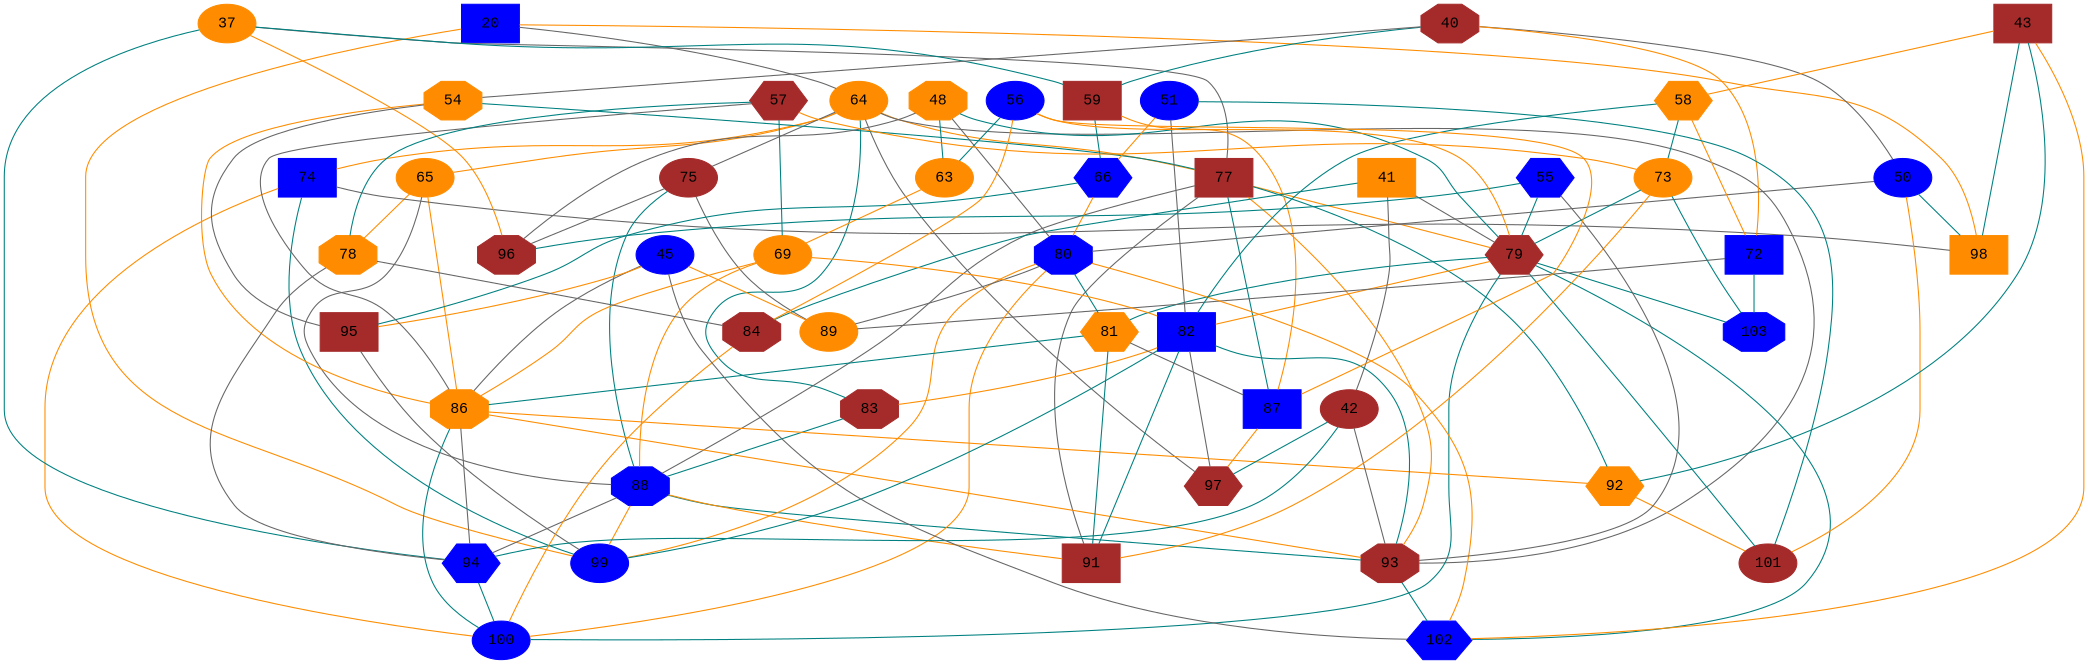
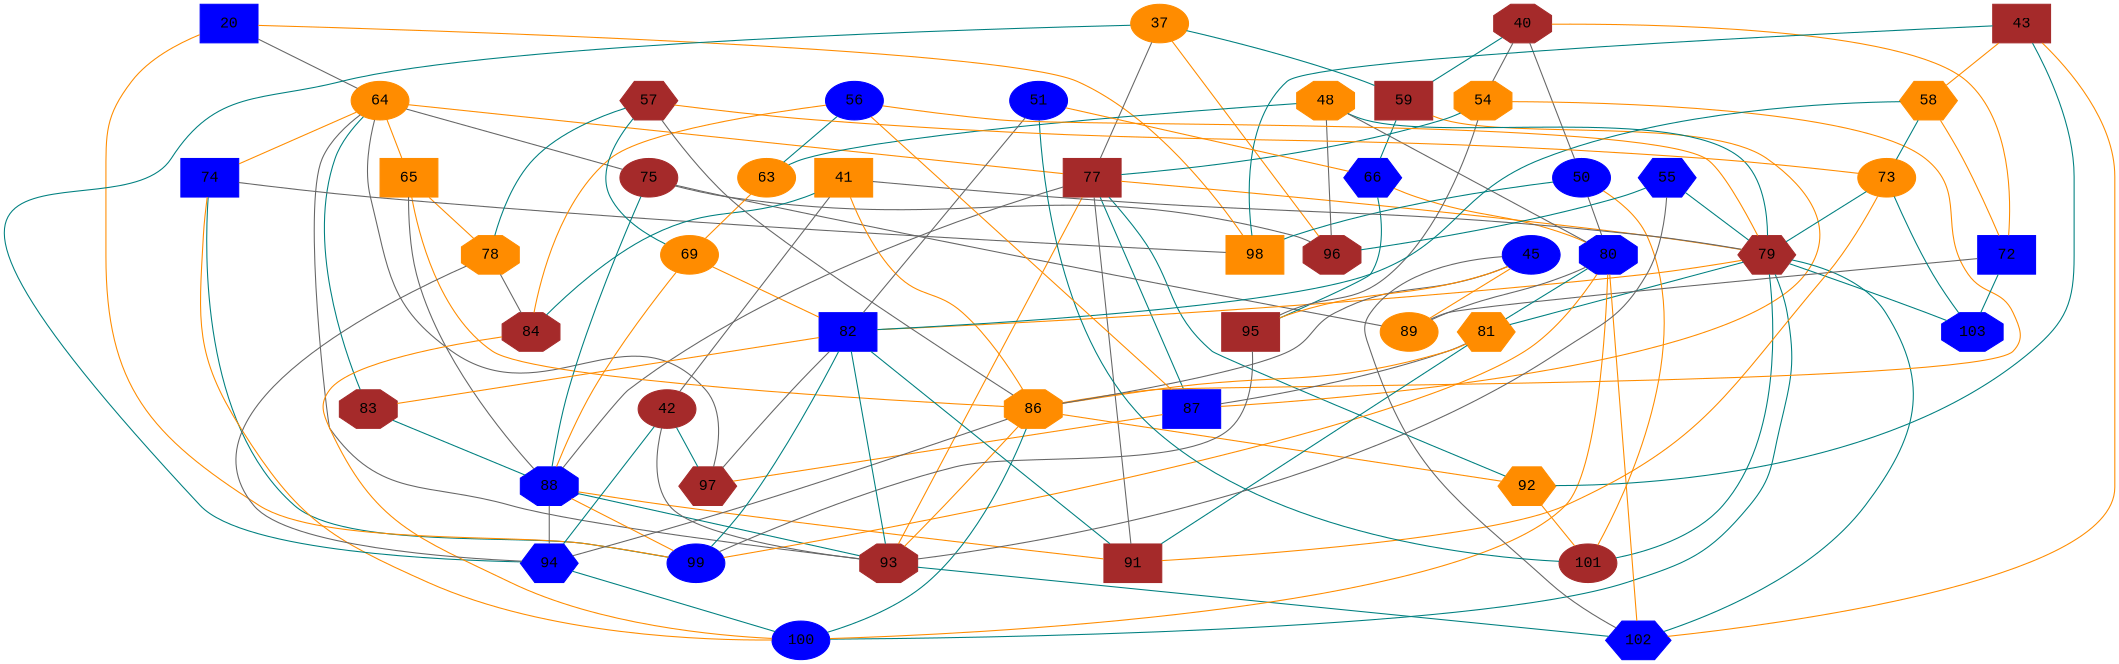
(425, 178) -> (409, 178)
(601, 311) -> (933, 295)
(786, 370) -> (1296, 378)
